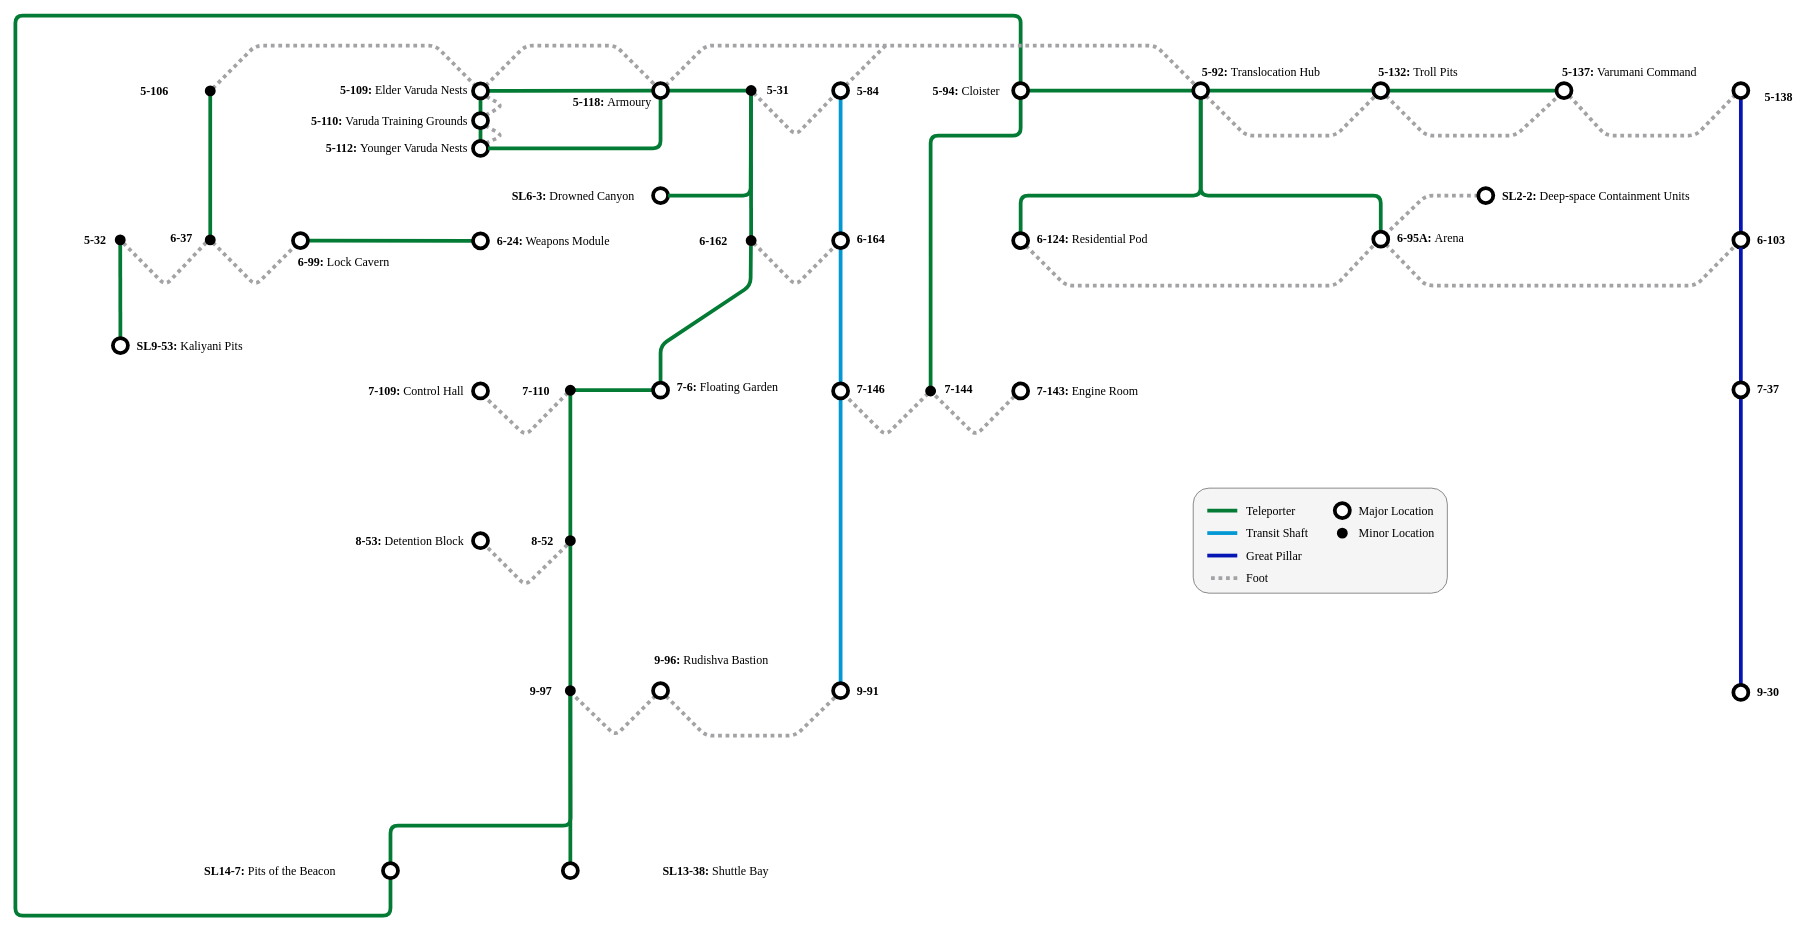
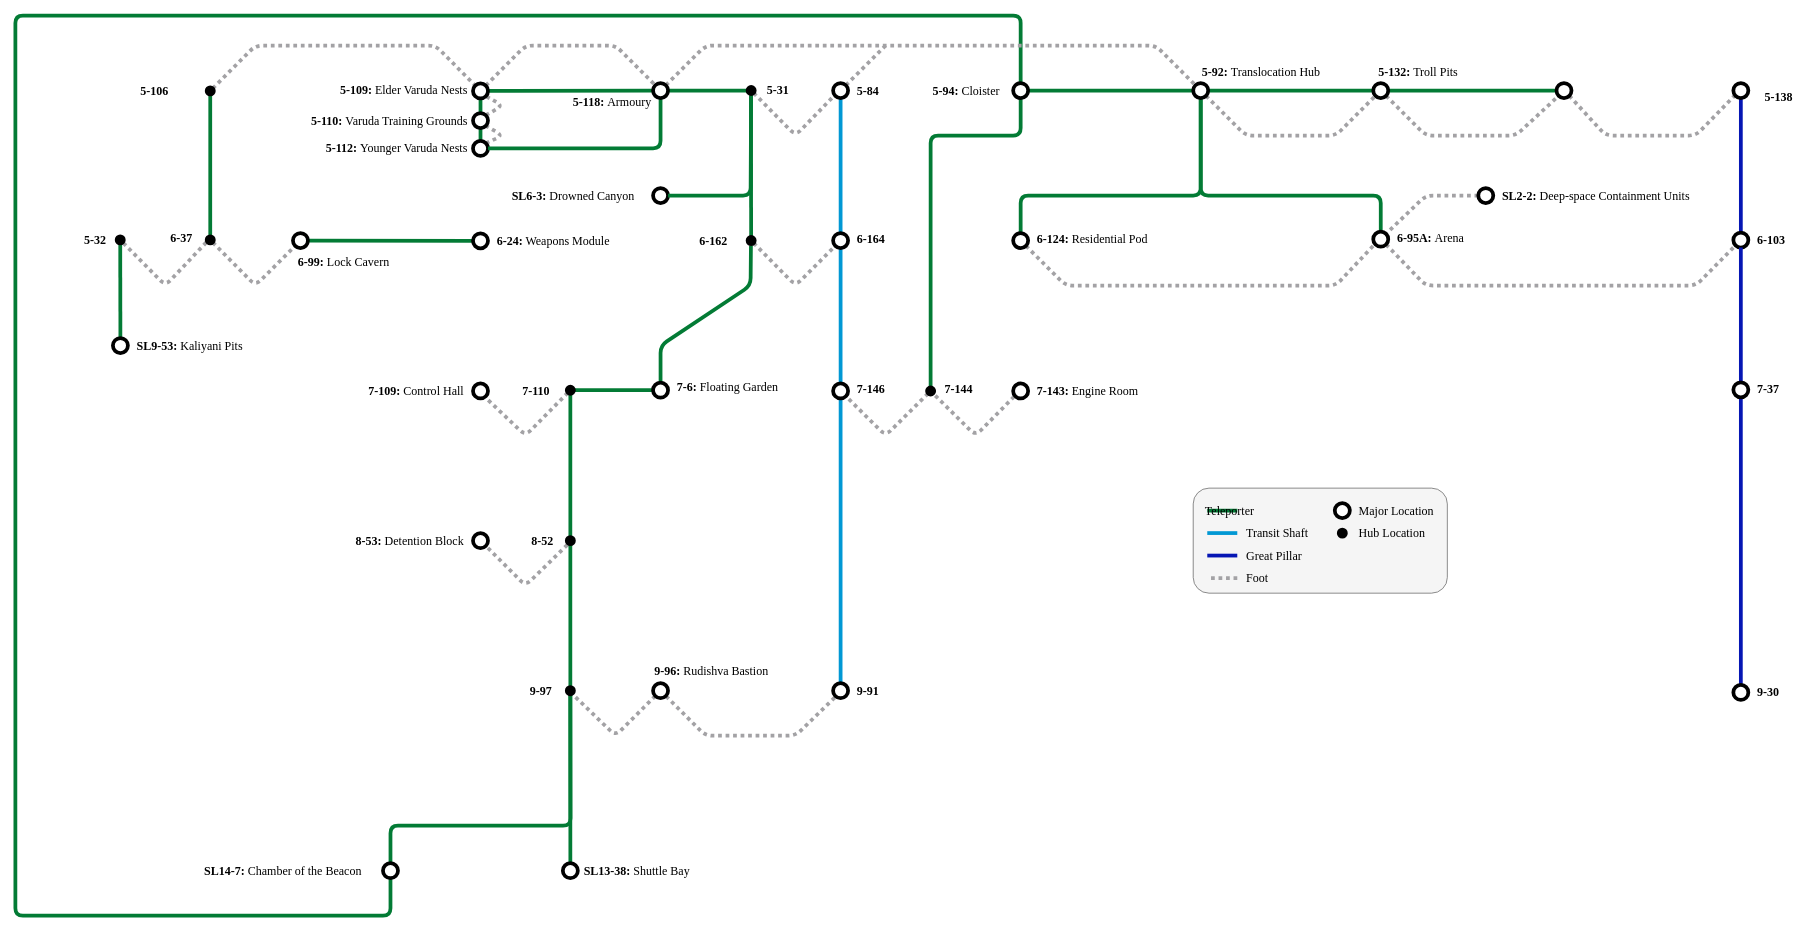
(1658, 71) -> none
(1289, 510) -> (1248, 510)
(1401, 533) -> (1396, 533)
(717, 659) -> (717, 671)
(282, 870) -> (294, 870)
(744, 870) -> (665, 870)
